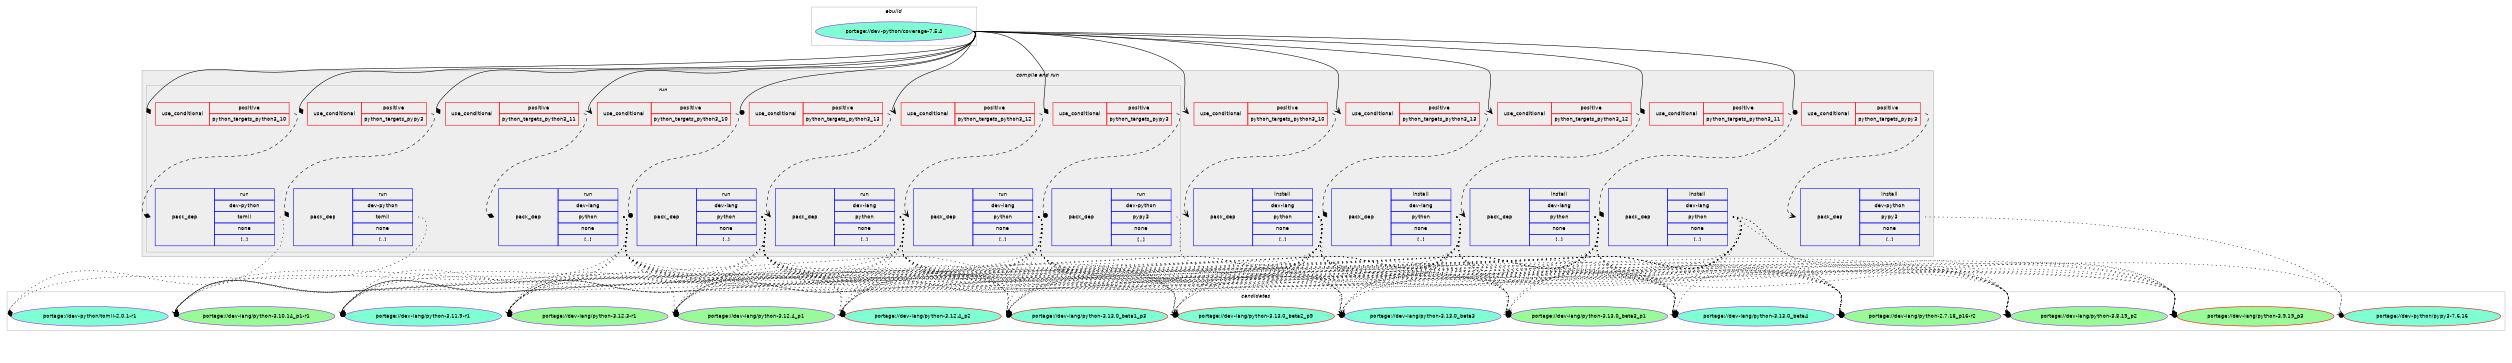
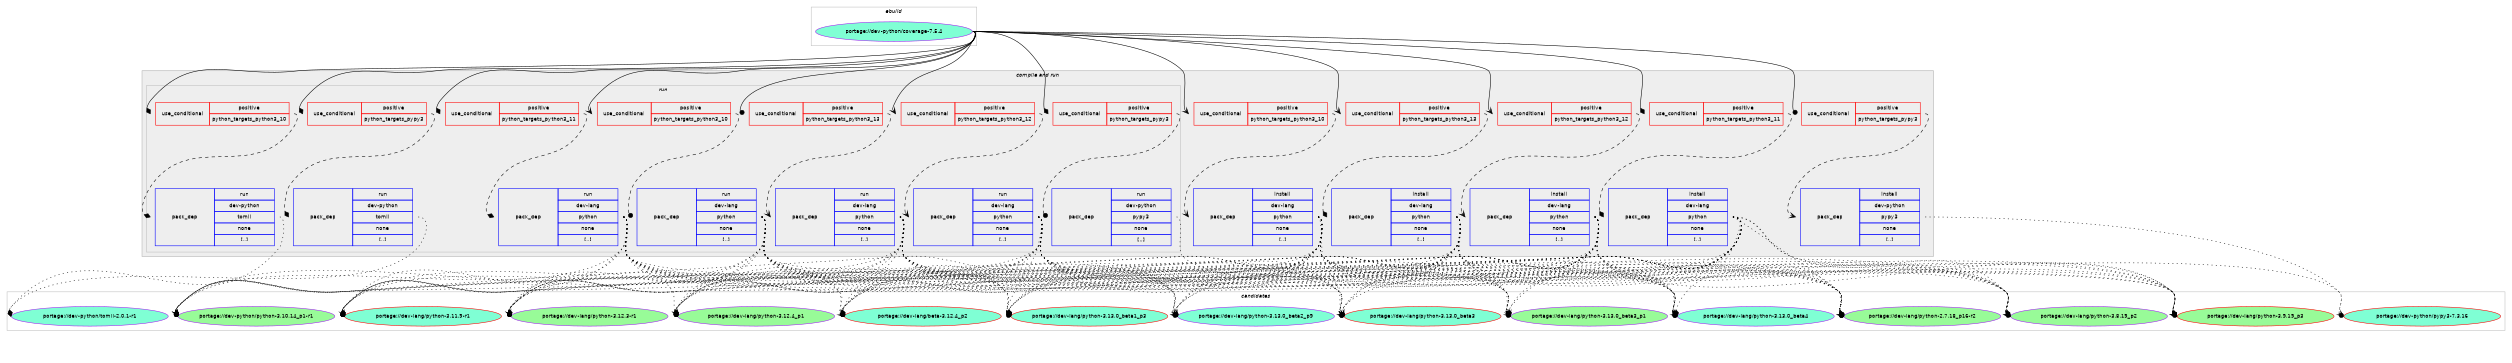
(256, 316) -> (256, 316)
(423, 316) -> (423, 316)
(923, 316) -> (923, 316)
(1256, 316) -> (1256, 316)
(1423, 316) -> (1423, 316)
(2422, 316) -> (2422, 316)
